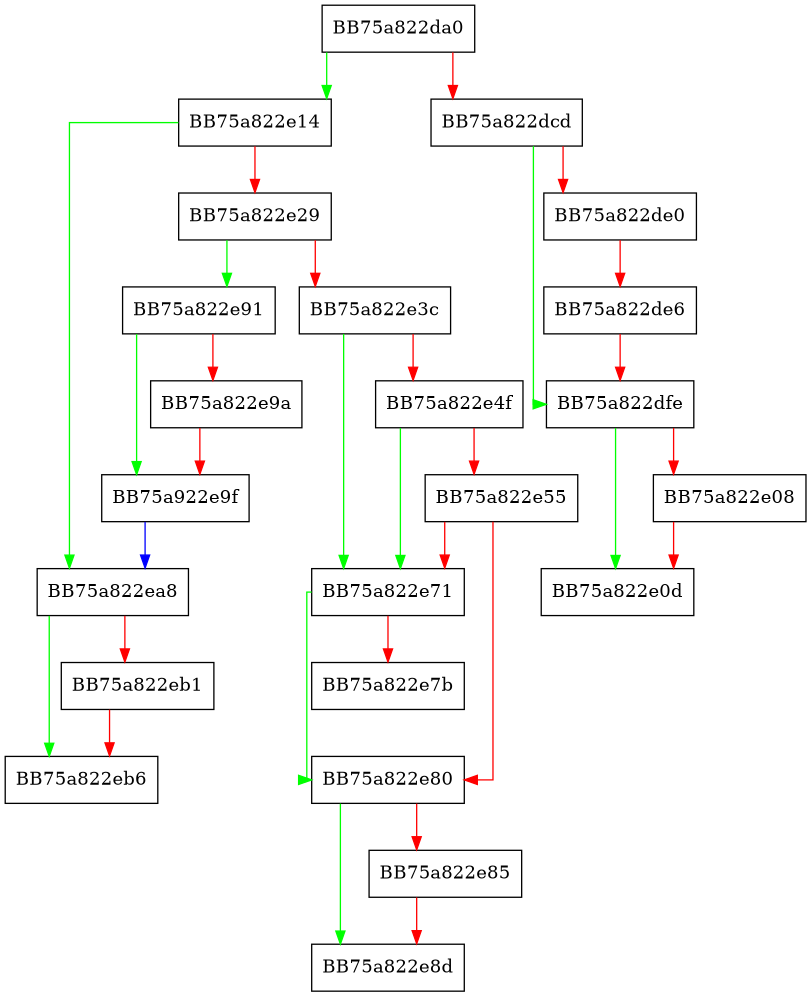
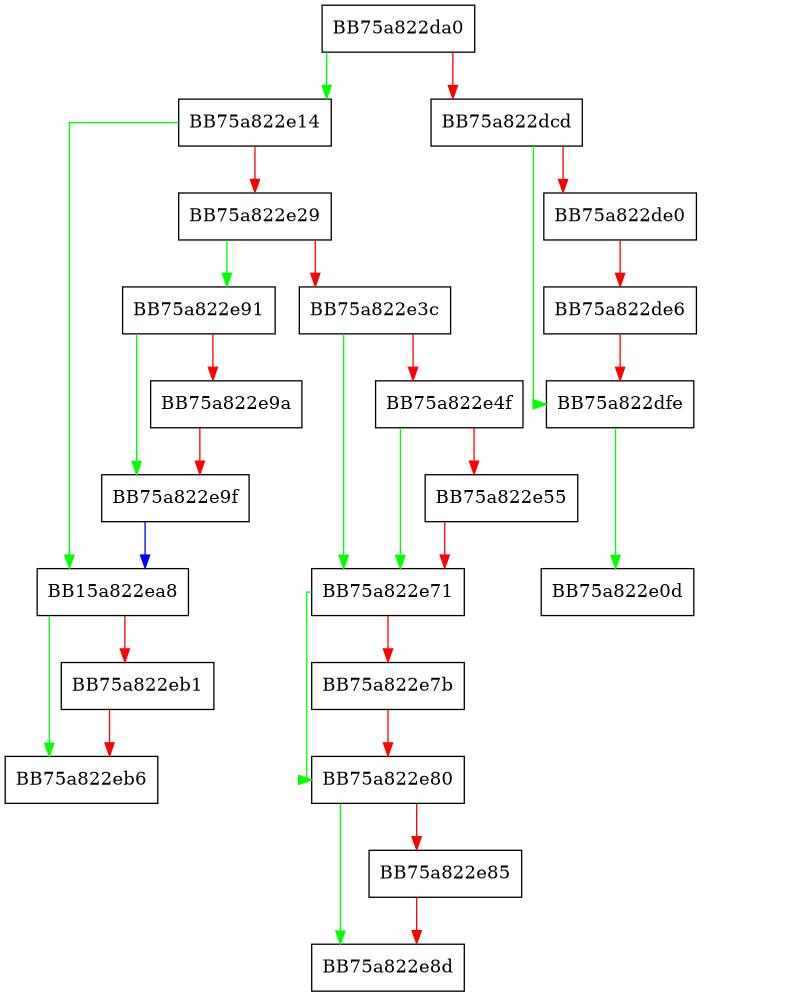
(175, 498) -> (175, 498)
(730, 498) -> none
(113, 592) -> (113, 592)
(493, 659) -> (388, 726)
